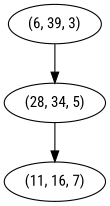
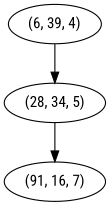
(55, 24) -> (55, 24)
(55, 182) -> (55, 182)
